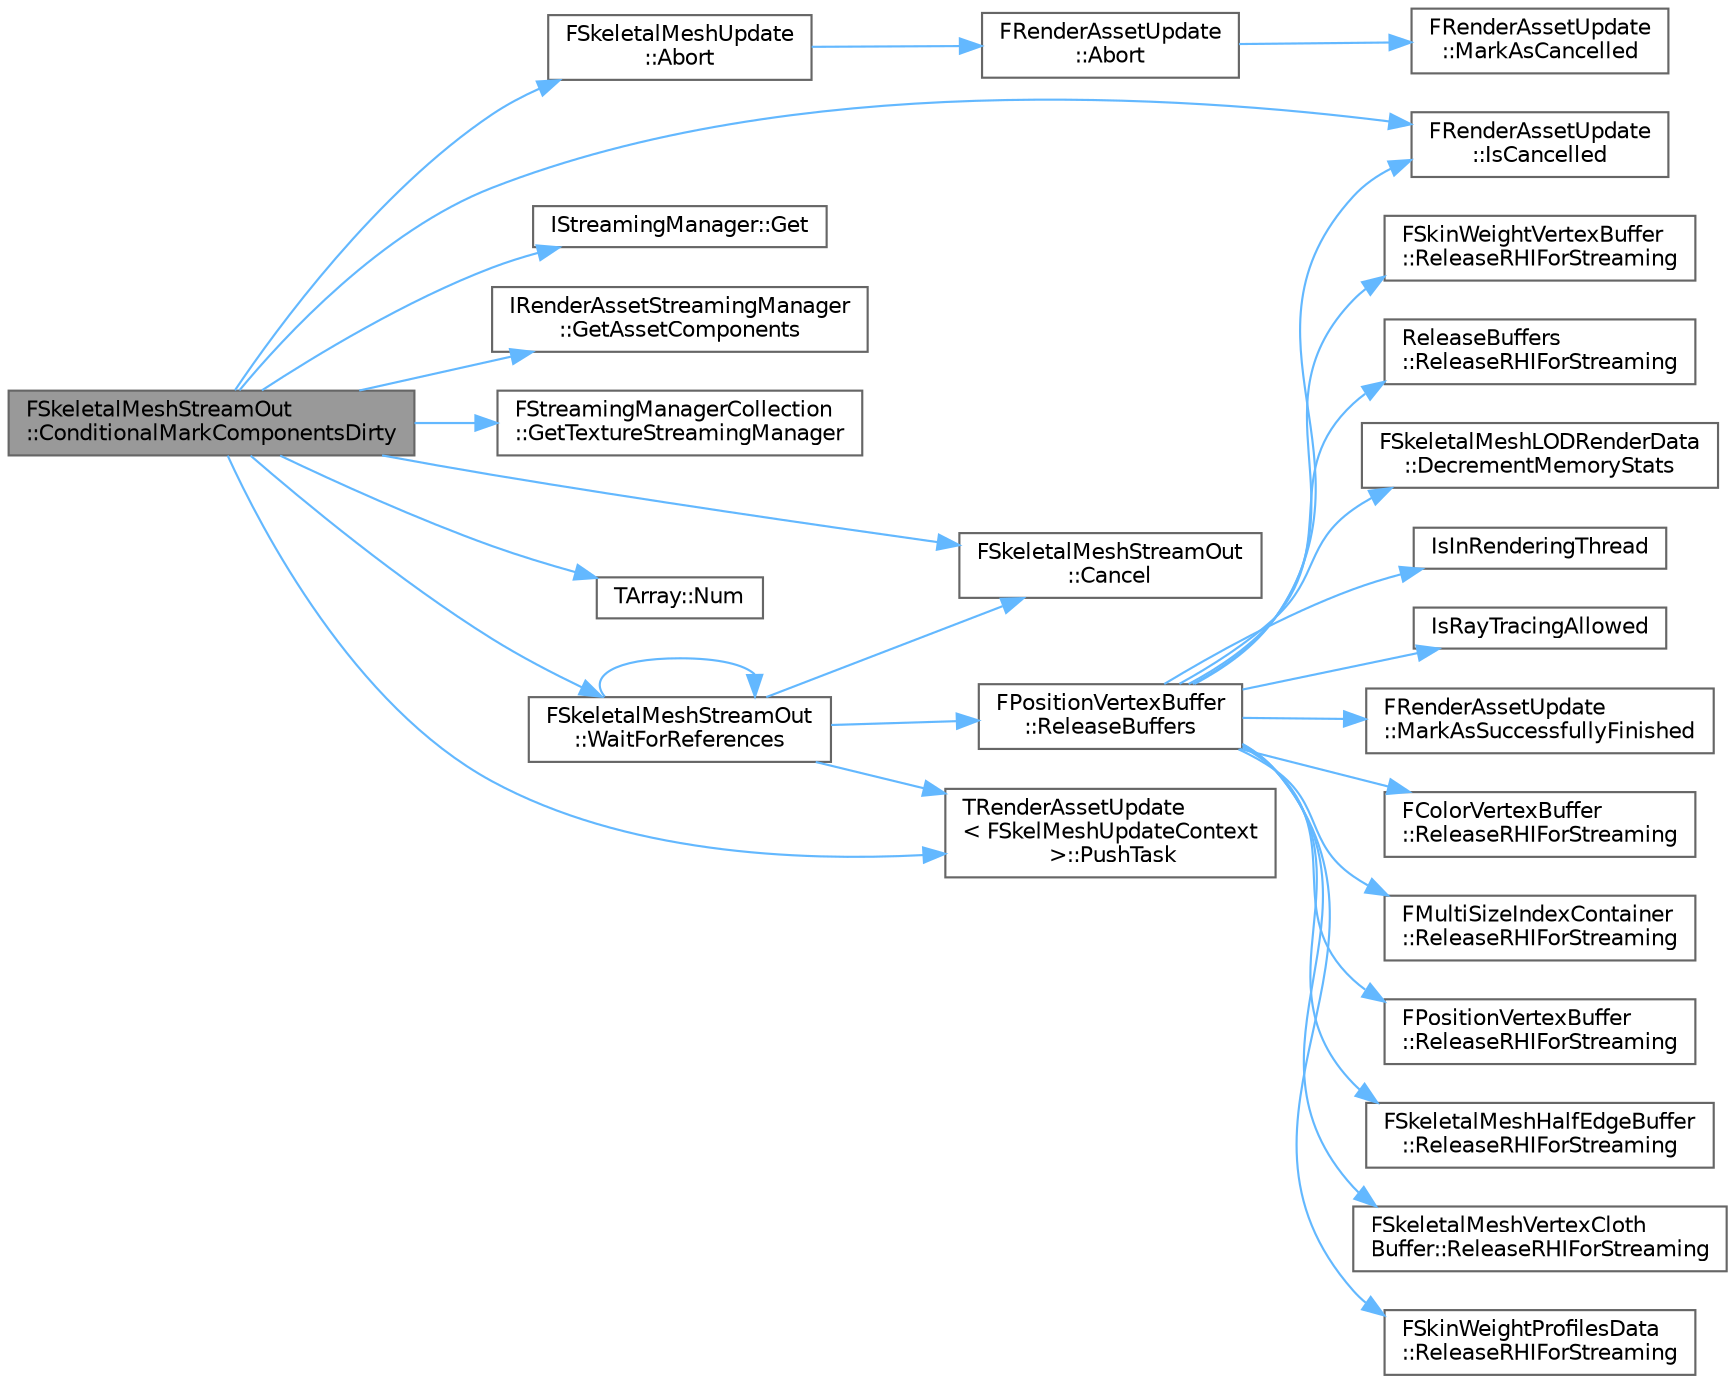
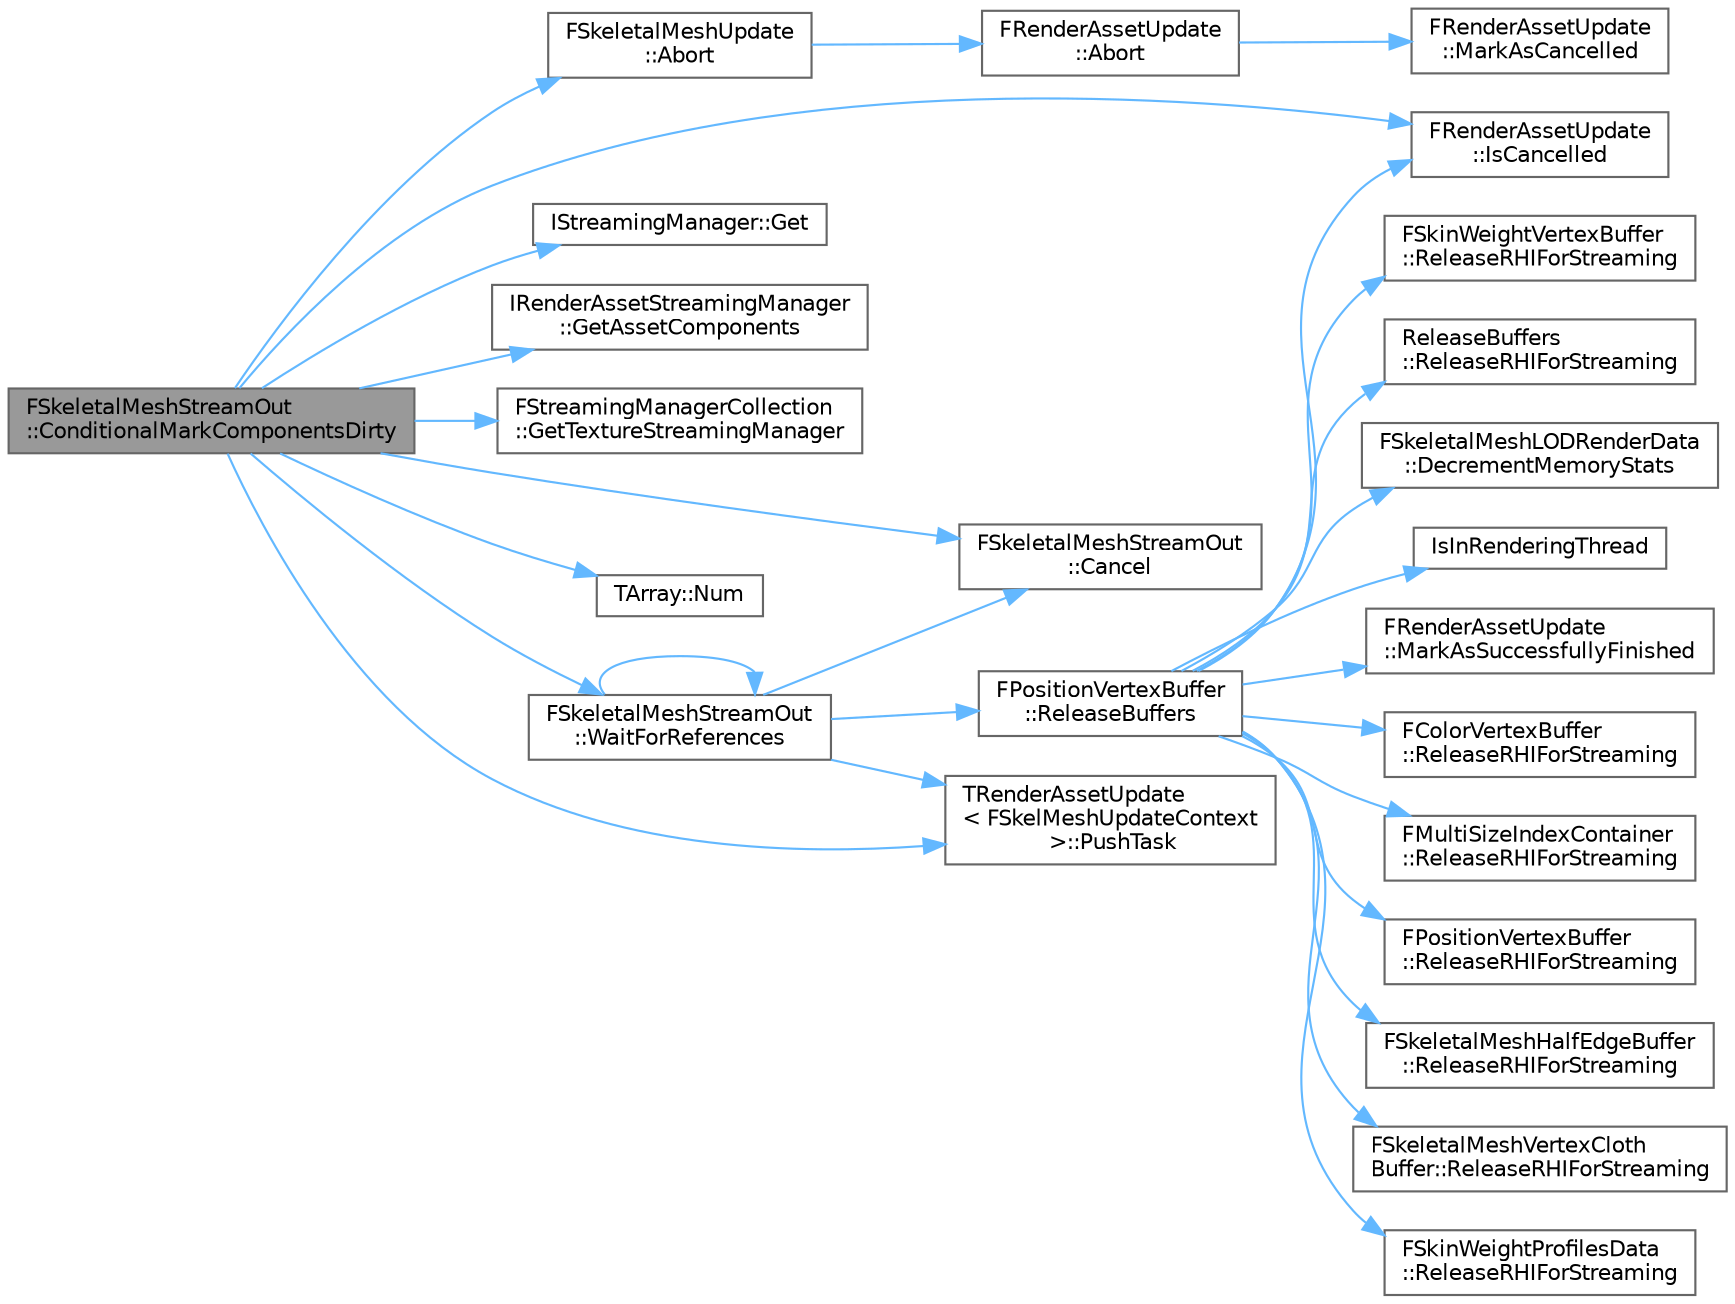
(1540, 628) -> none
